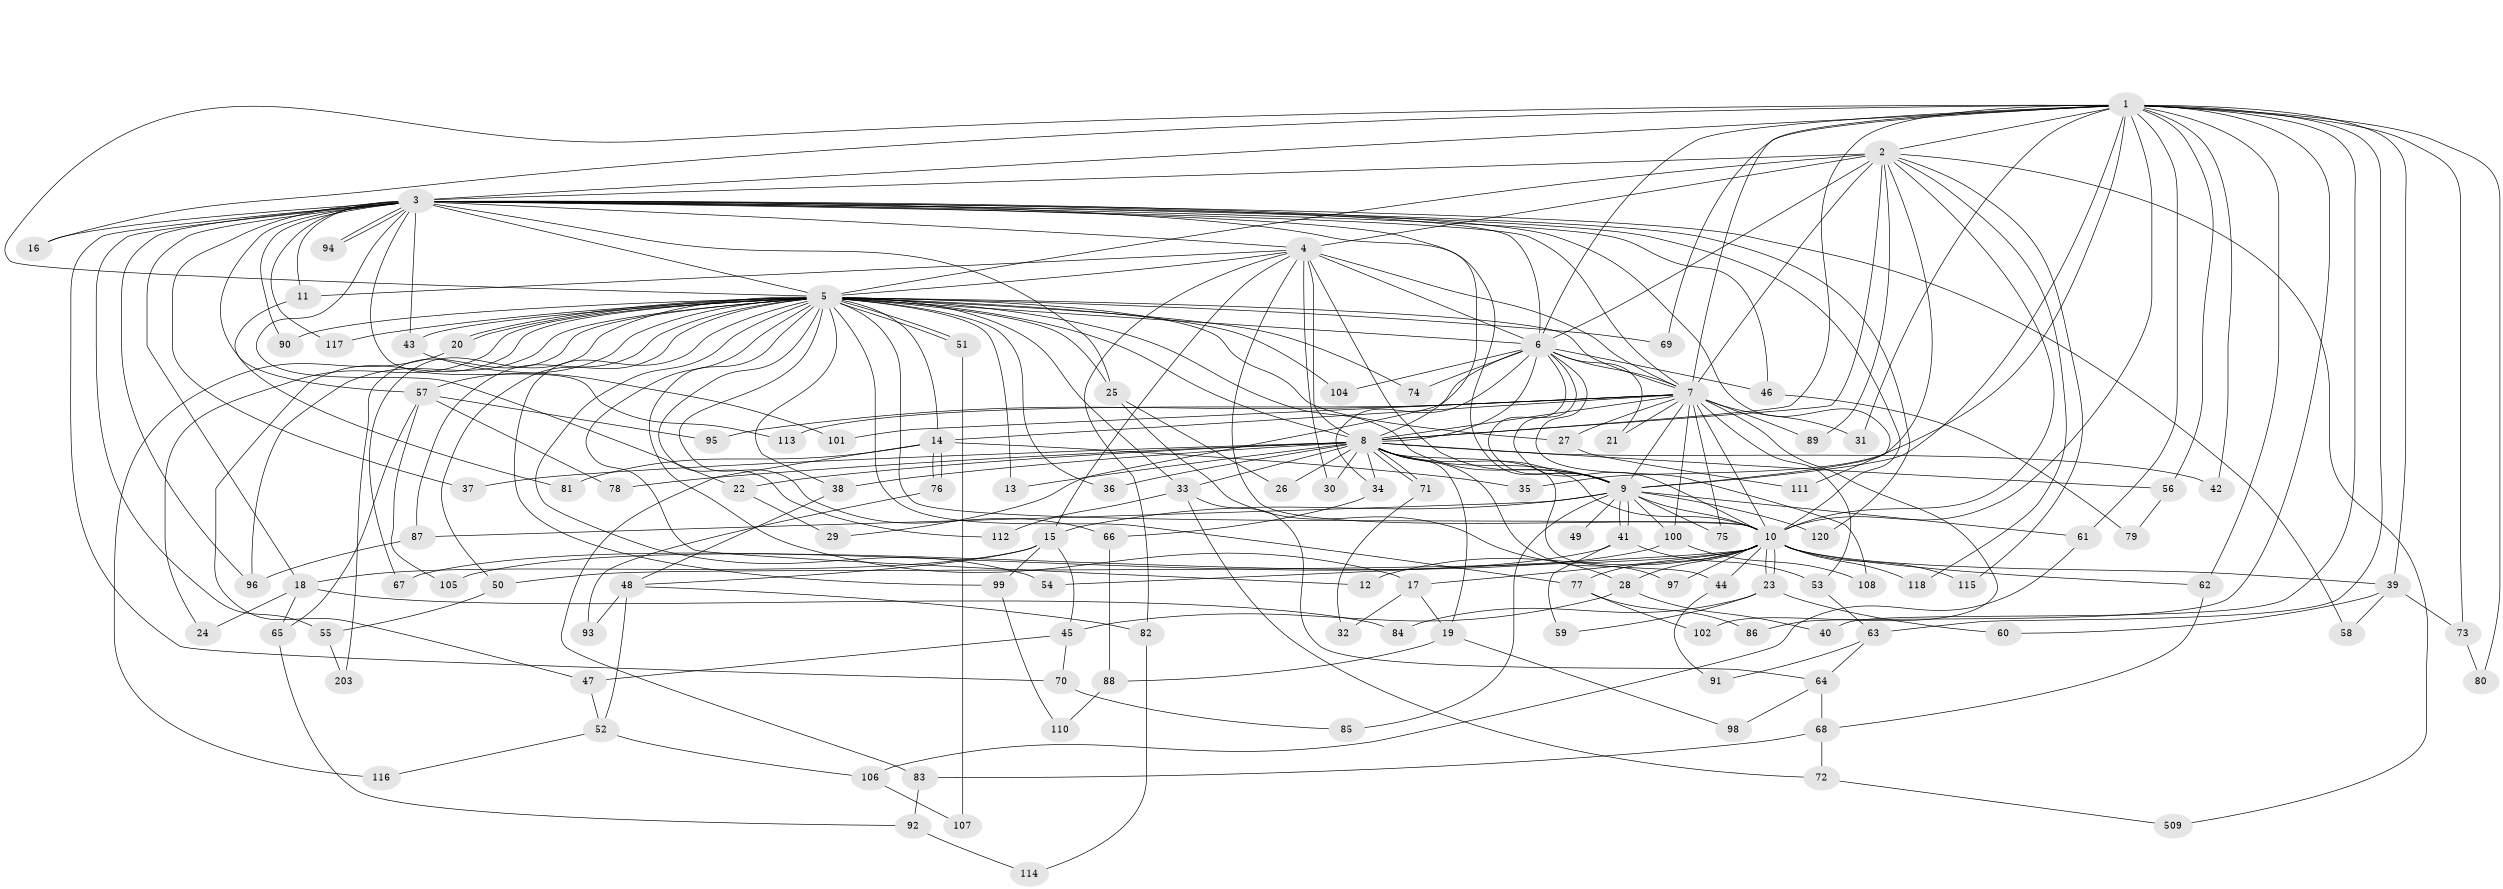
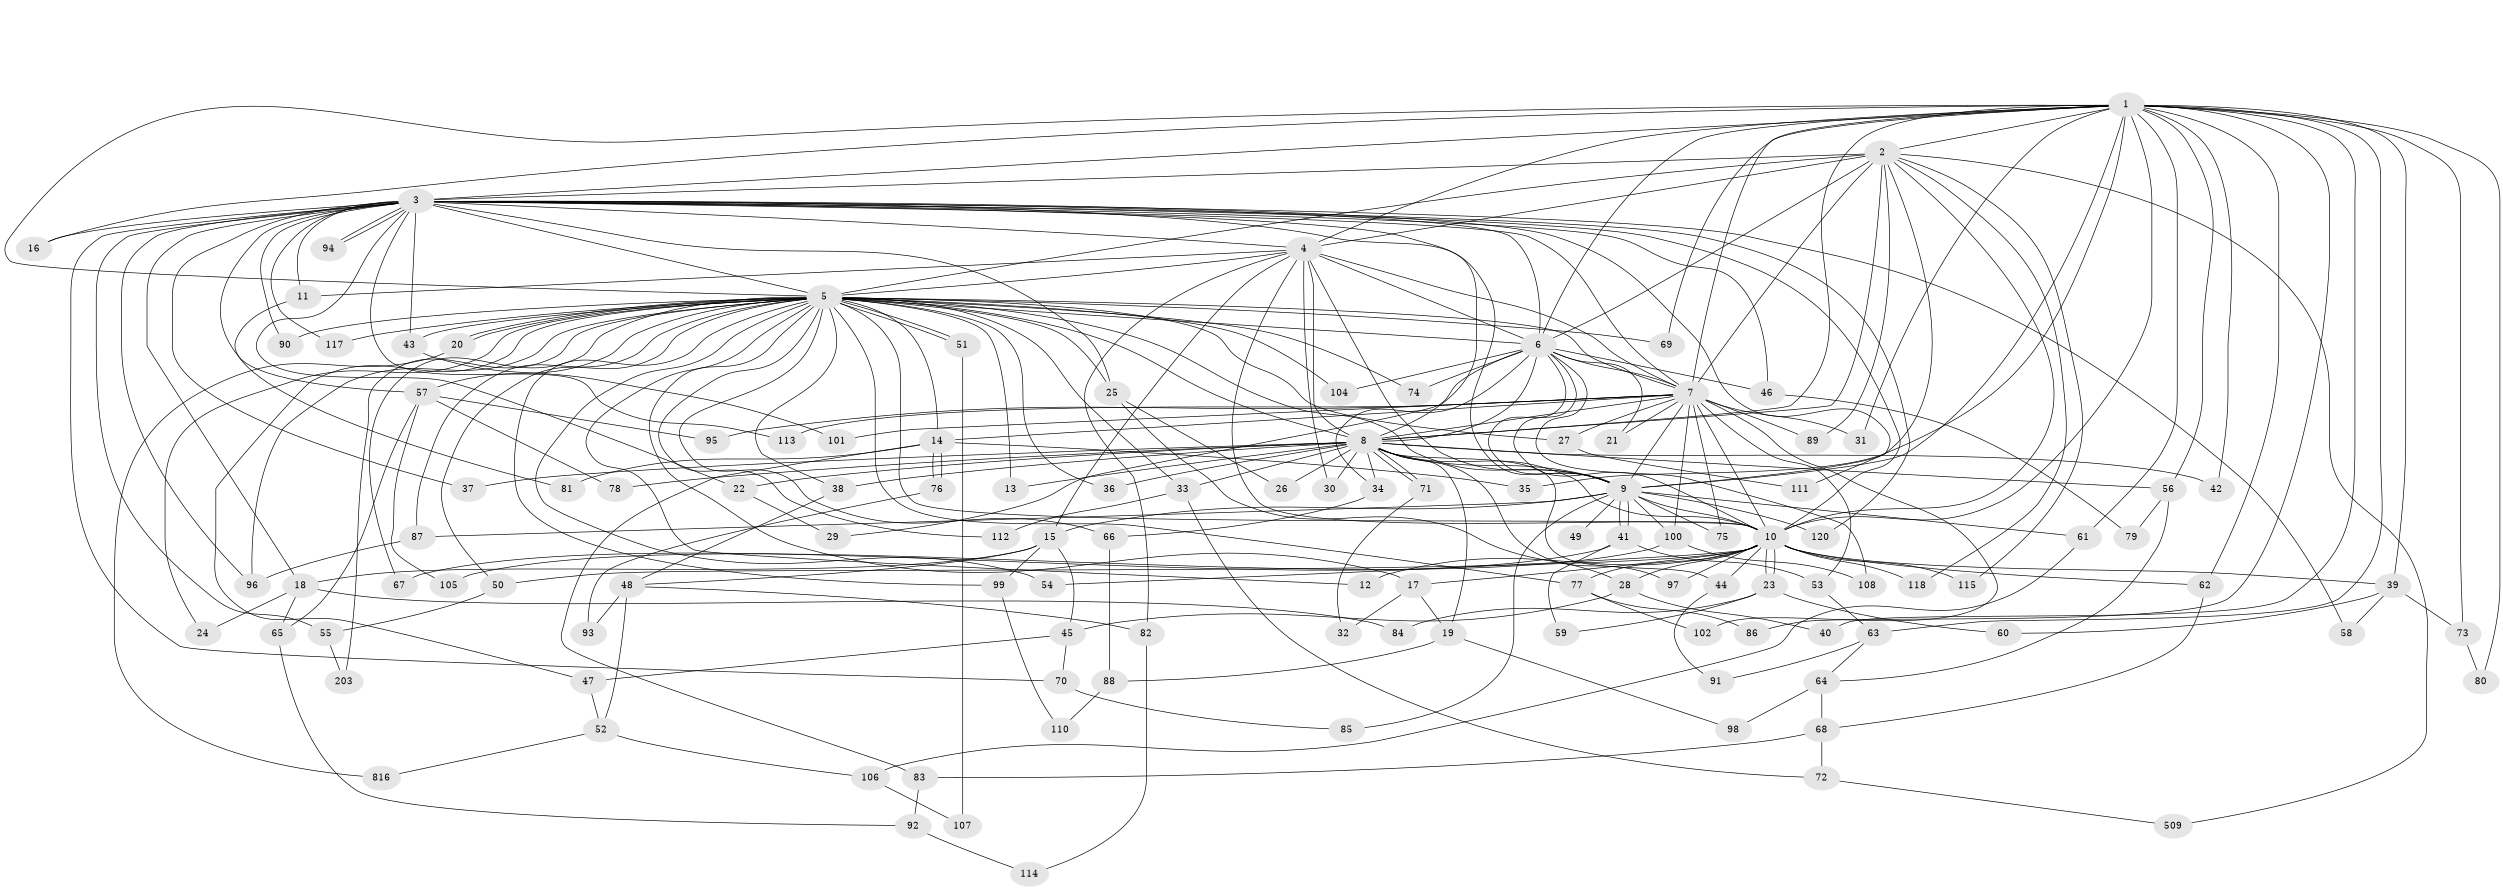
none -> (1665, 134)
(1448, 665) -> (2038, 641)
(382, 778) -> (382, 778)
